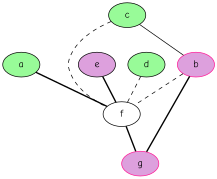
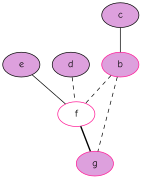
(127, 15) -> (120, 15)
(69, 62) -> none
(21, 65) -> none
(146, 65) -> (71, 65)
(109, 89) -> (49, 89)
(122, 114) -> (76, 114)
(168, 114) -> (108, 114)
